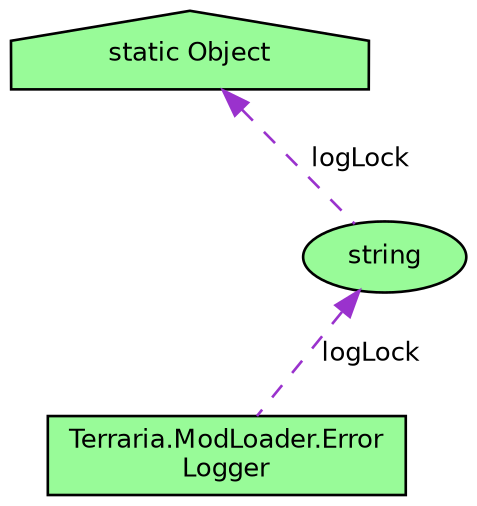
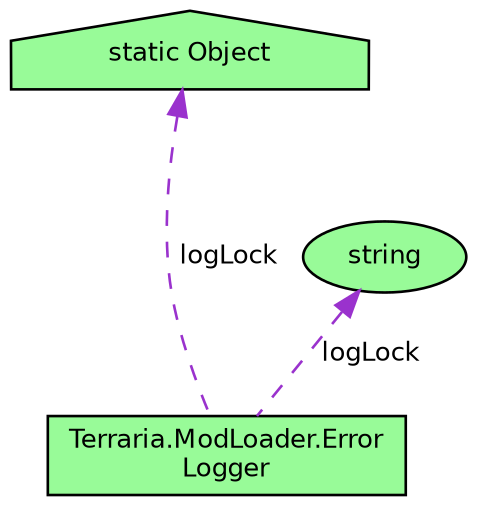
(298, 167) -> (169, 269)
